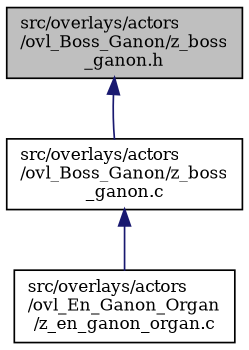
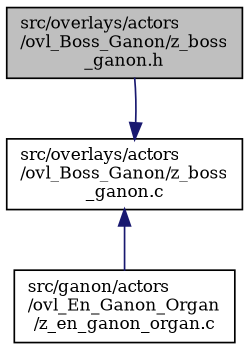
(113, 117) -> (136, 100)
(125, 306) -> (125, 306)
